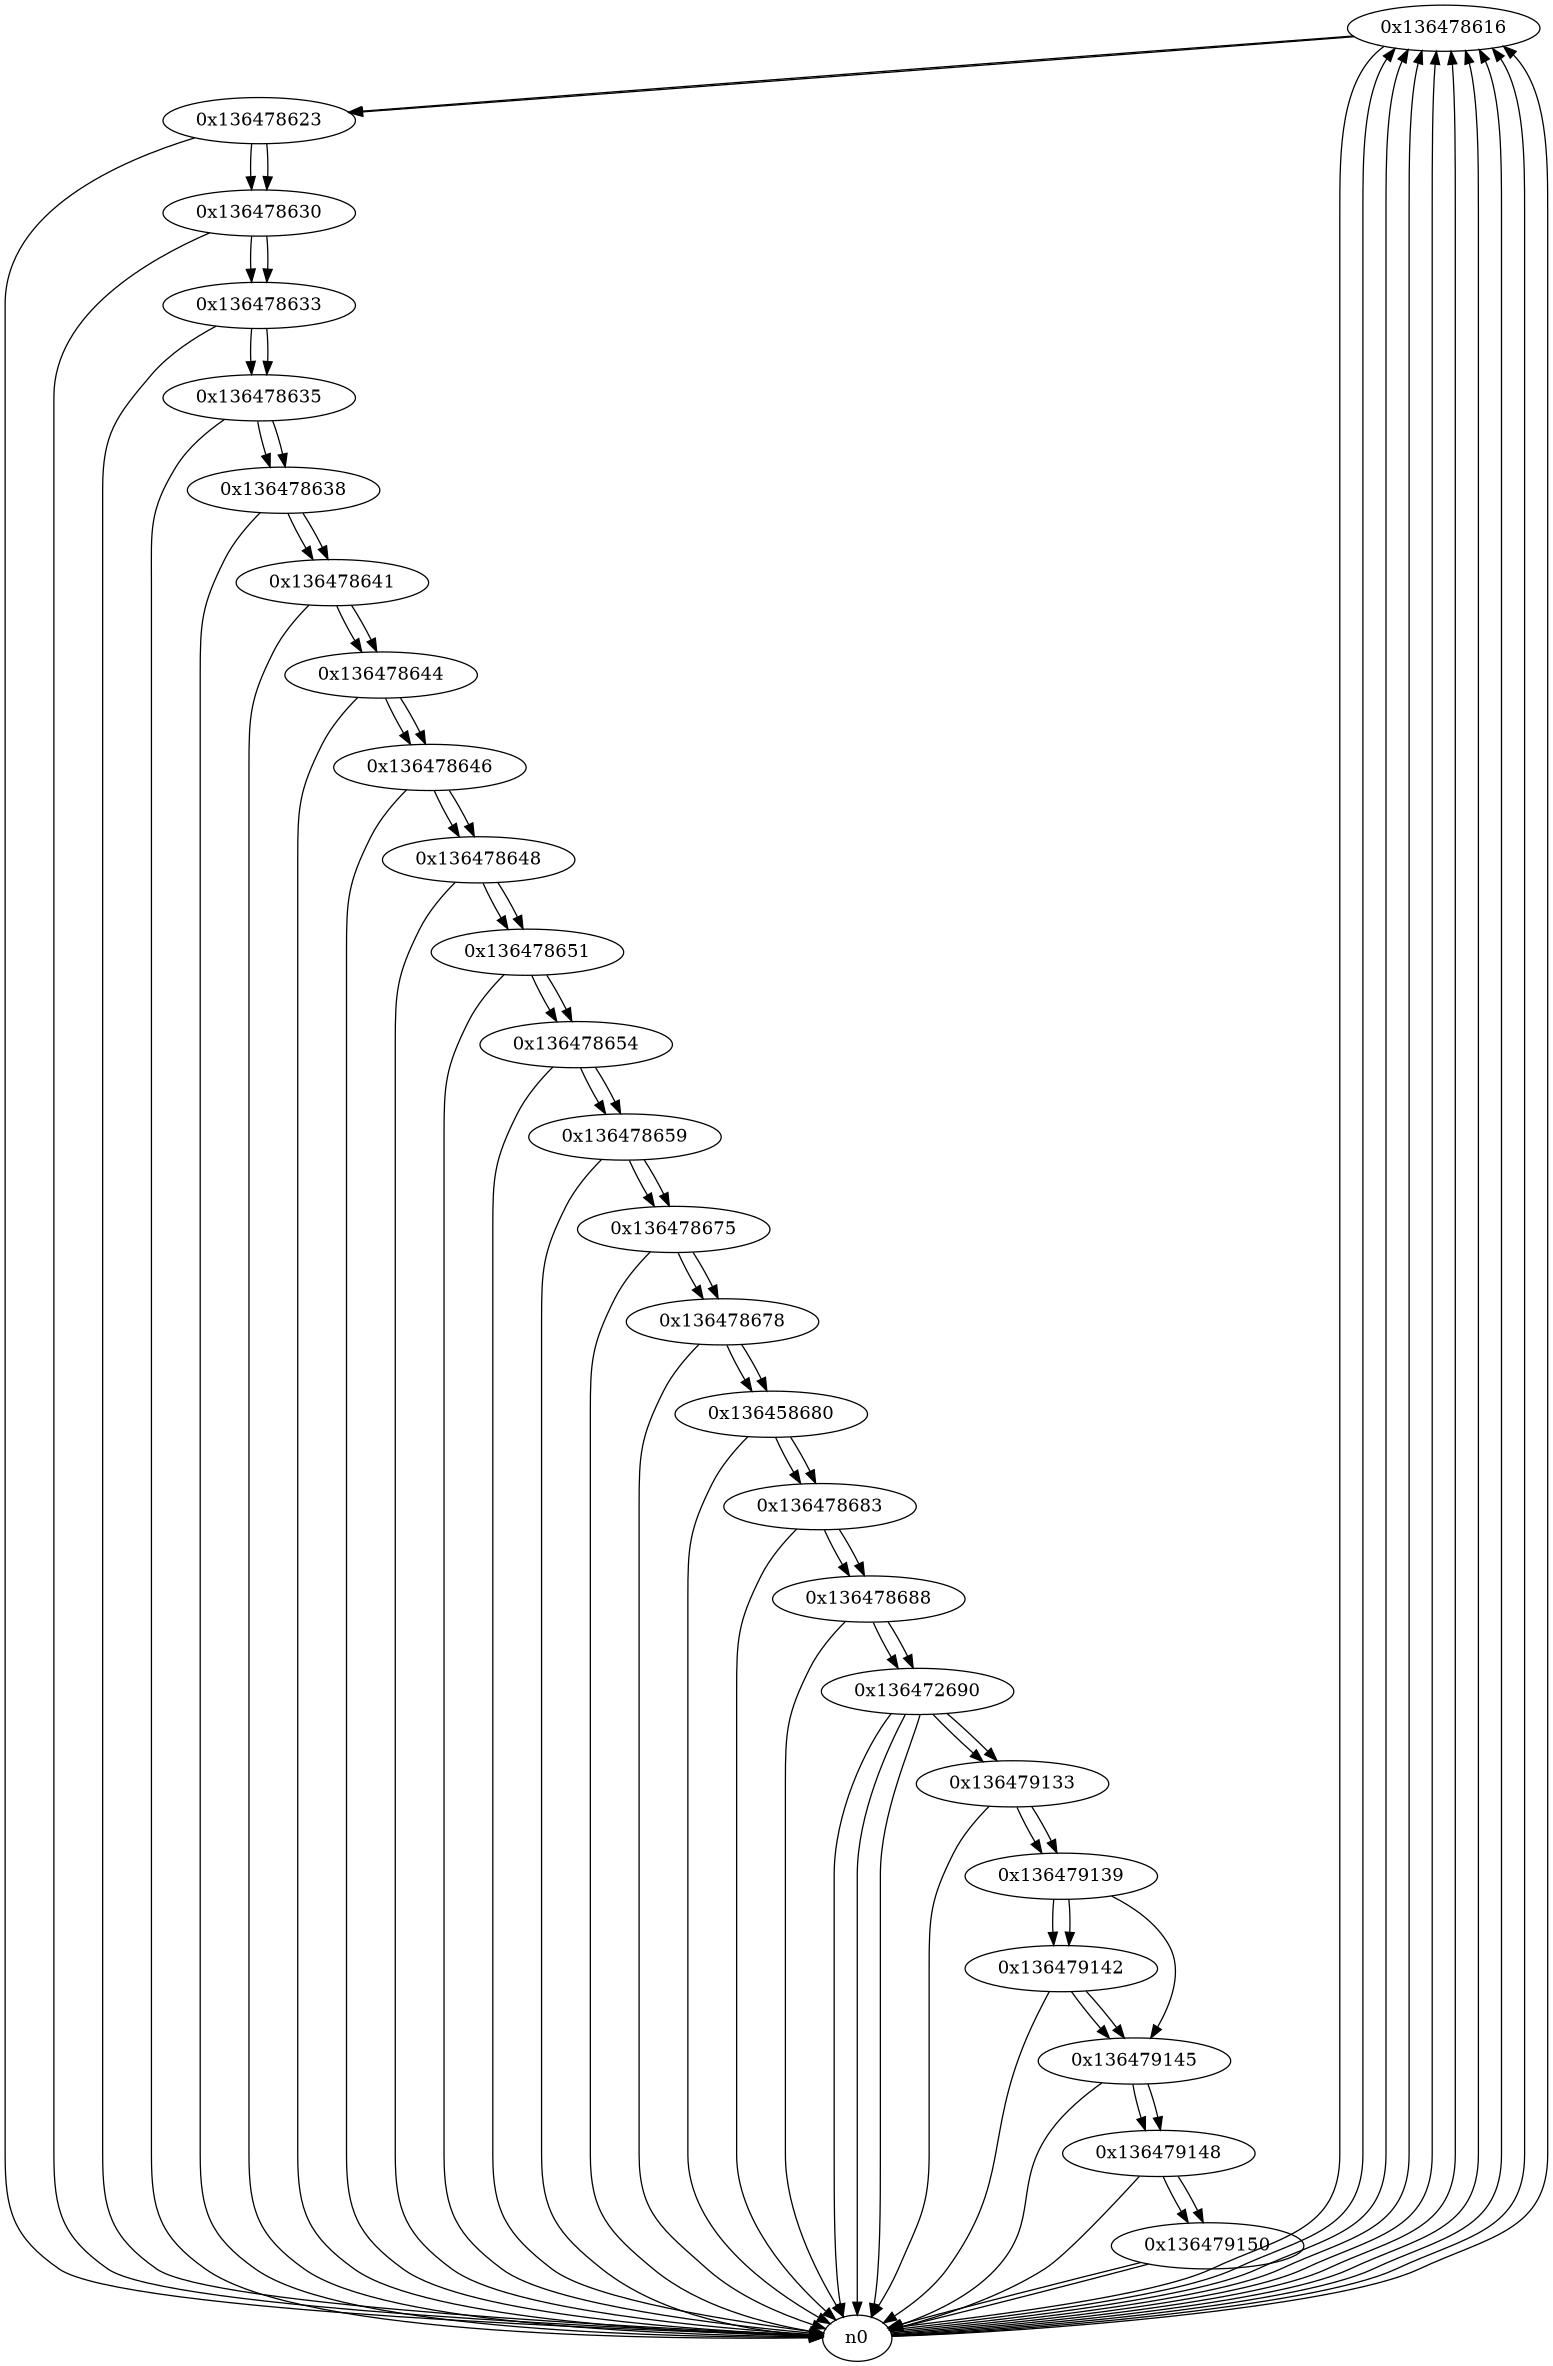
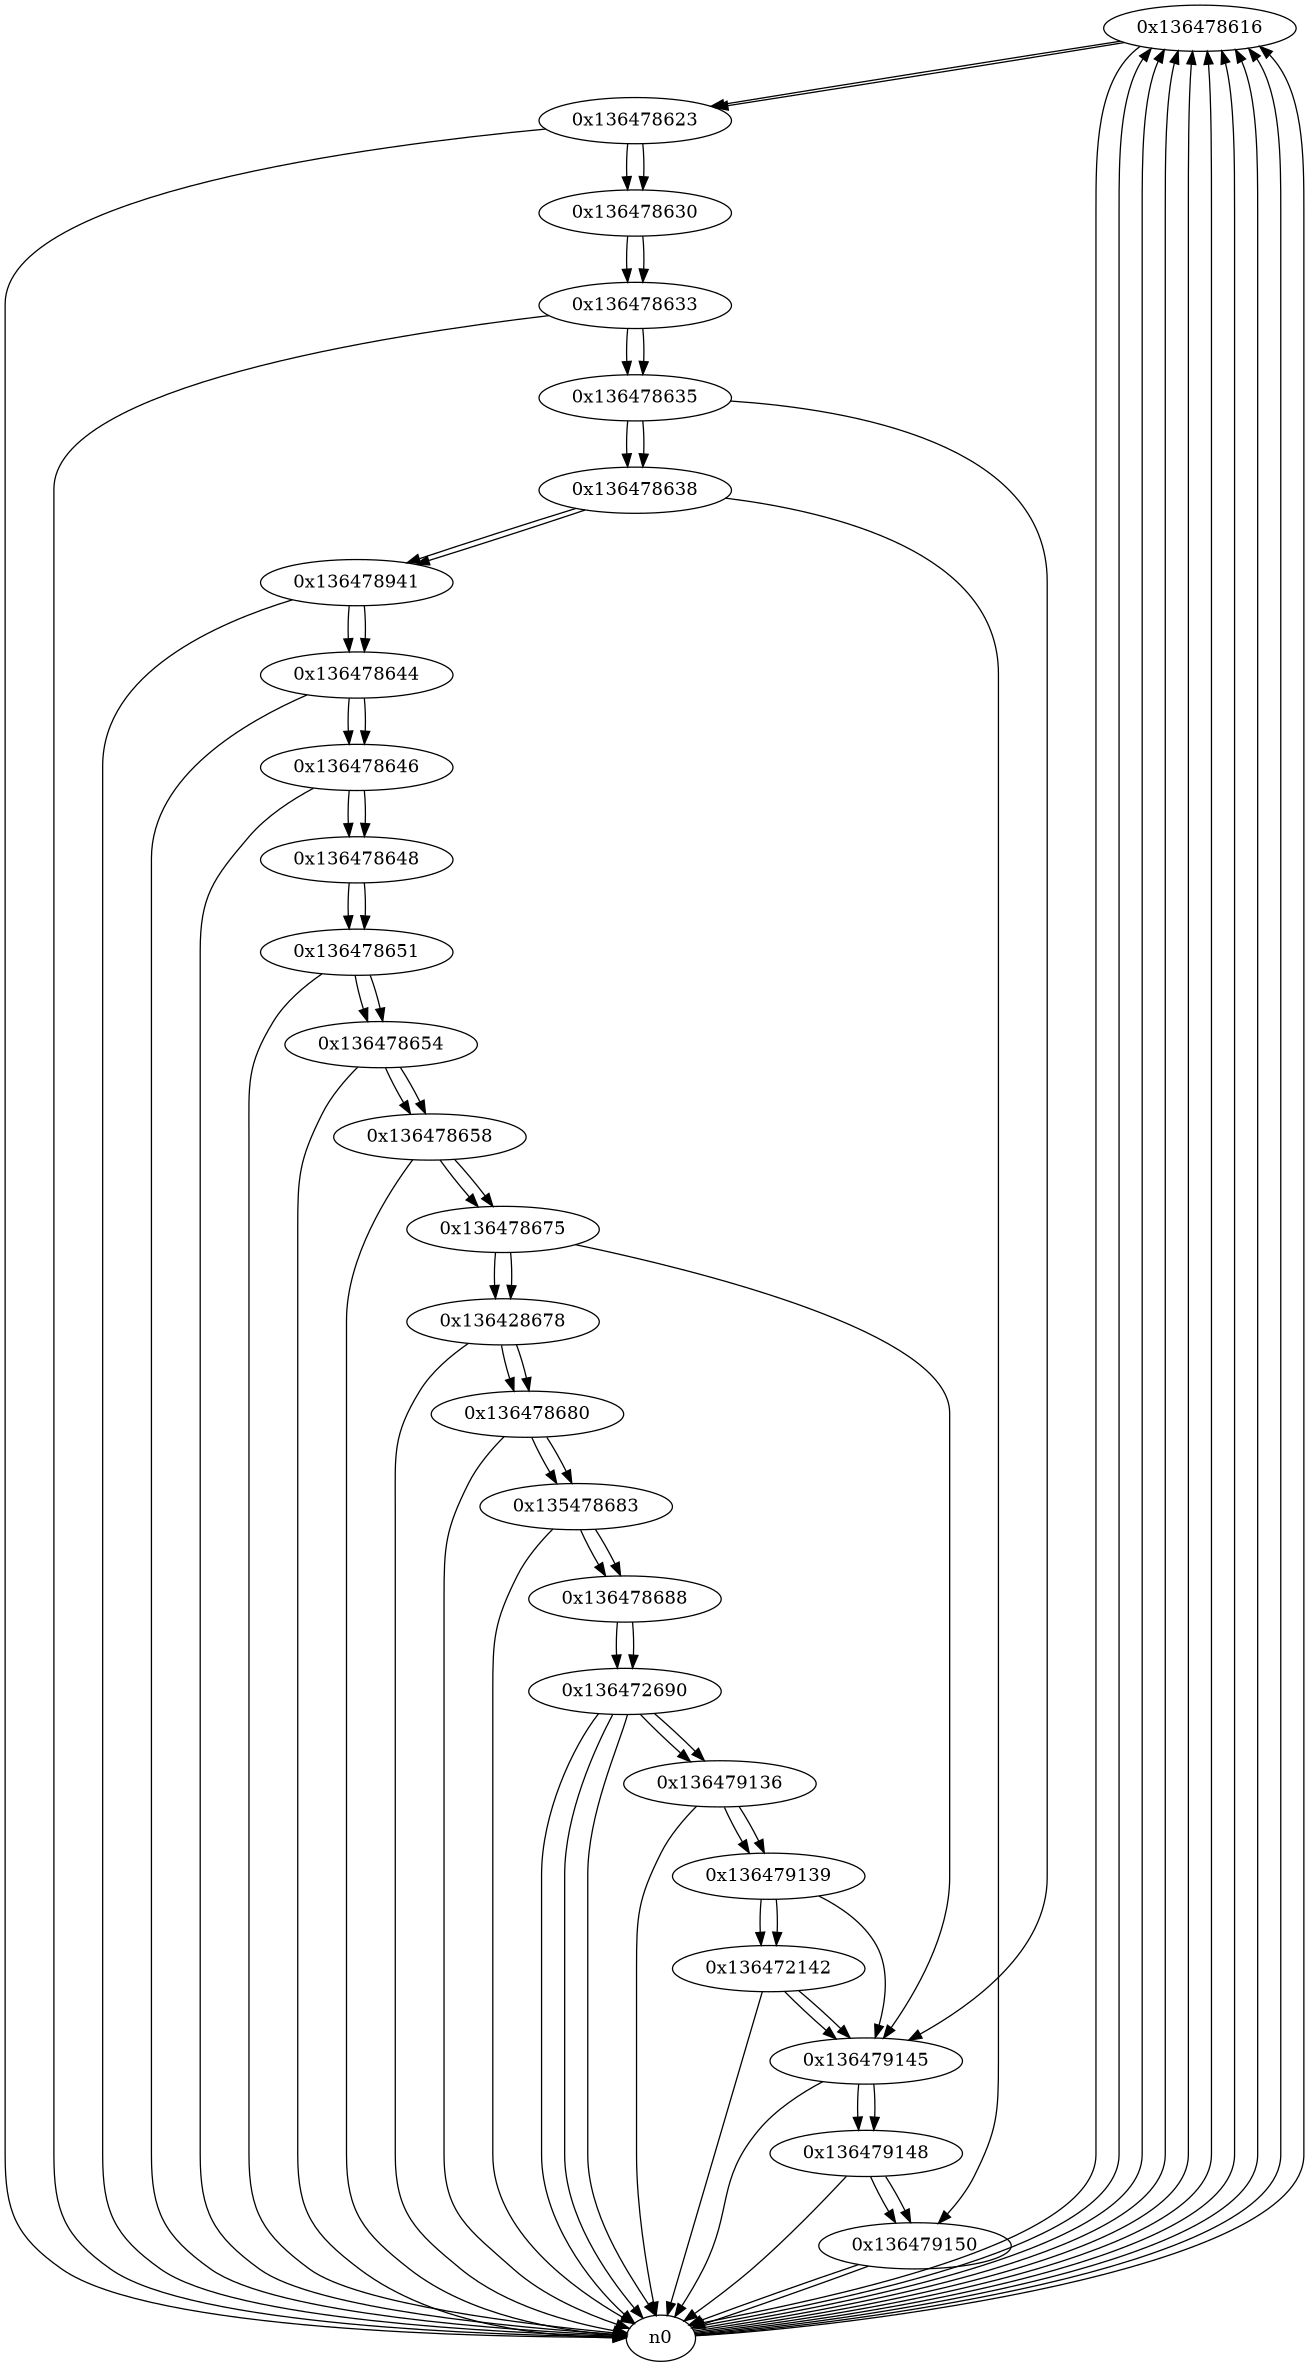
(332, 583) -> (357, 583)
(625, 1137) -> (430, 1137)
(723, 1322) -> (503, 1322)
(771, 1414) -> (527, 1414)
(820, 1507) -> (576, 1507)
(54, 1576) -> none
(151, 1647) -> (1047, 1135)
(200, 1674) -> (998, 1274)
(395, 1760) -> none
(1013, 1784) -> (720, 1784)
(590, 1849) -> (950, 1515)
(785, 1961) -> none
(1061, 1969) -> (769, 1969)
